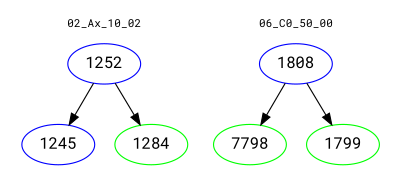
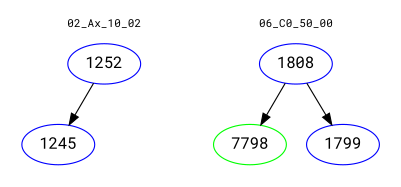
(151, 145) -> none
(343, 145) -> (343, 145)
